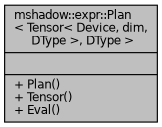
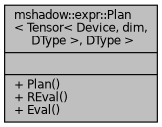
(43, 98) -> (41, 98)
